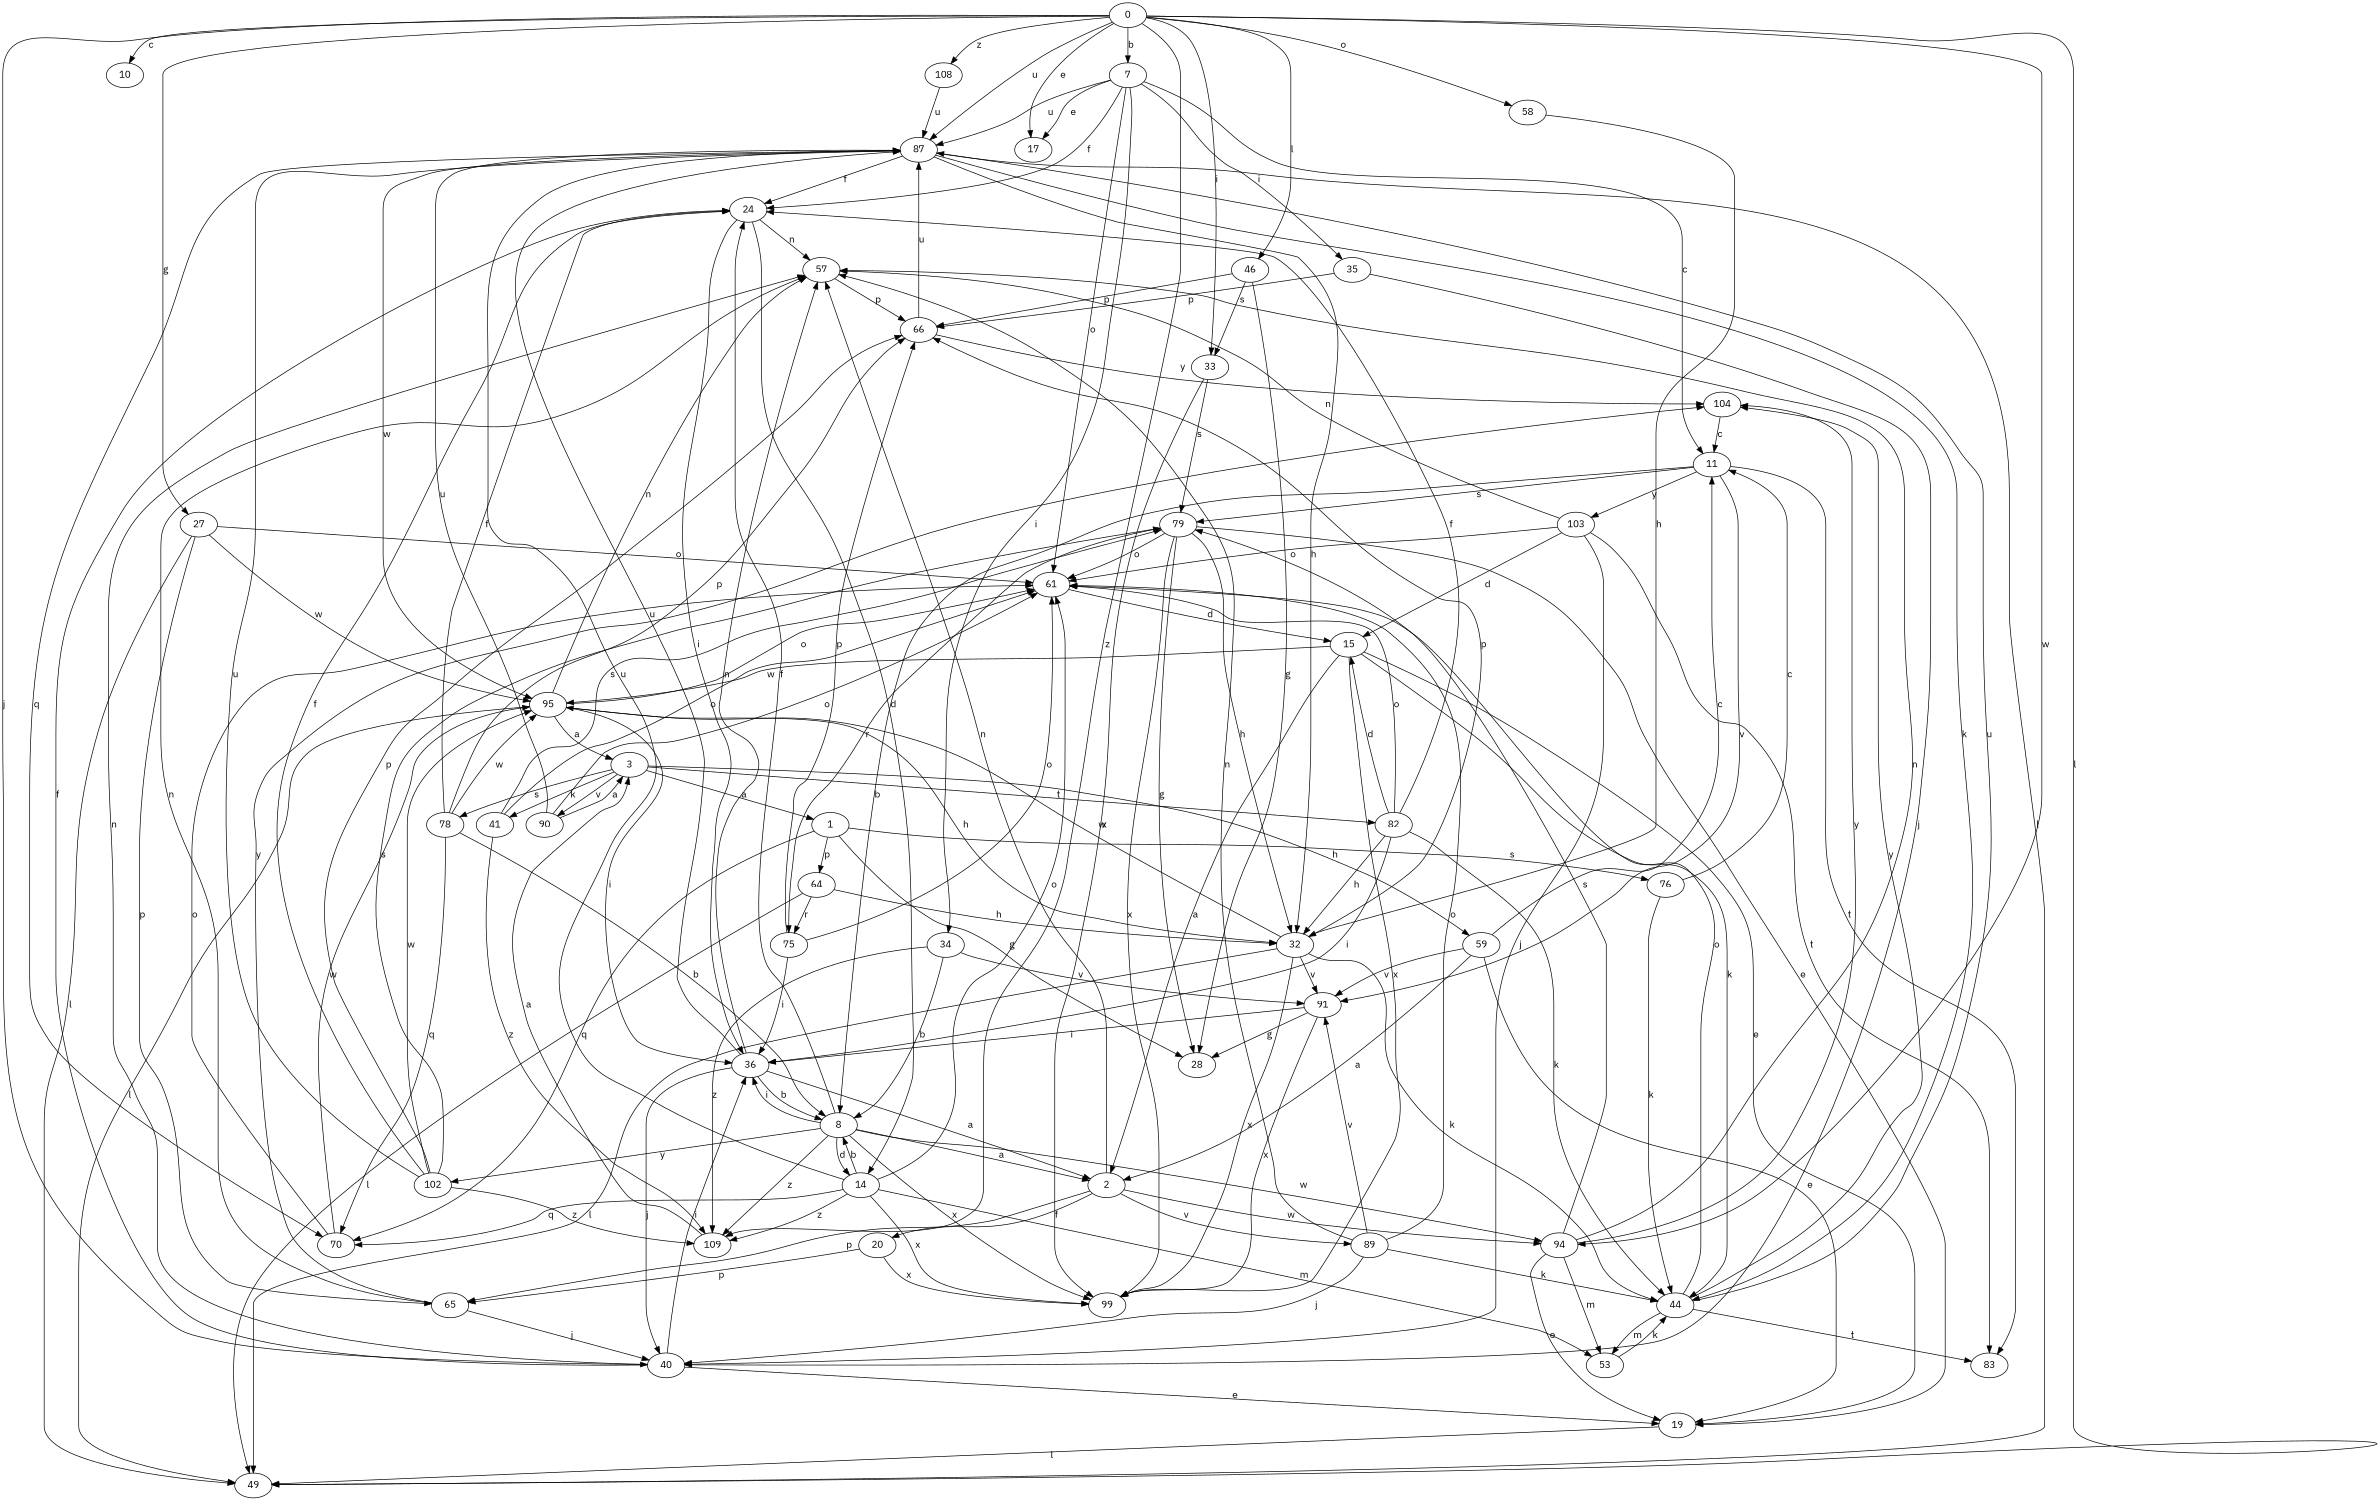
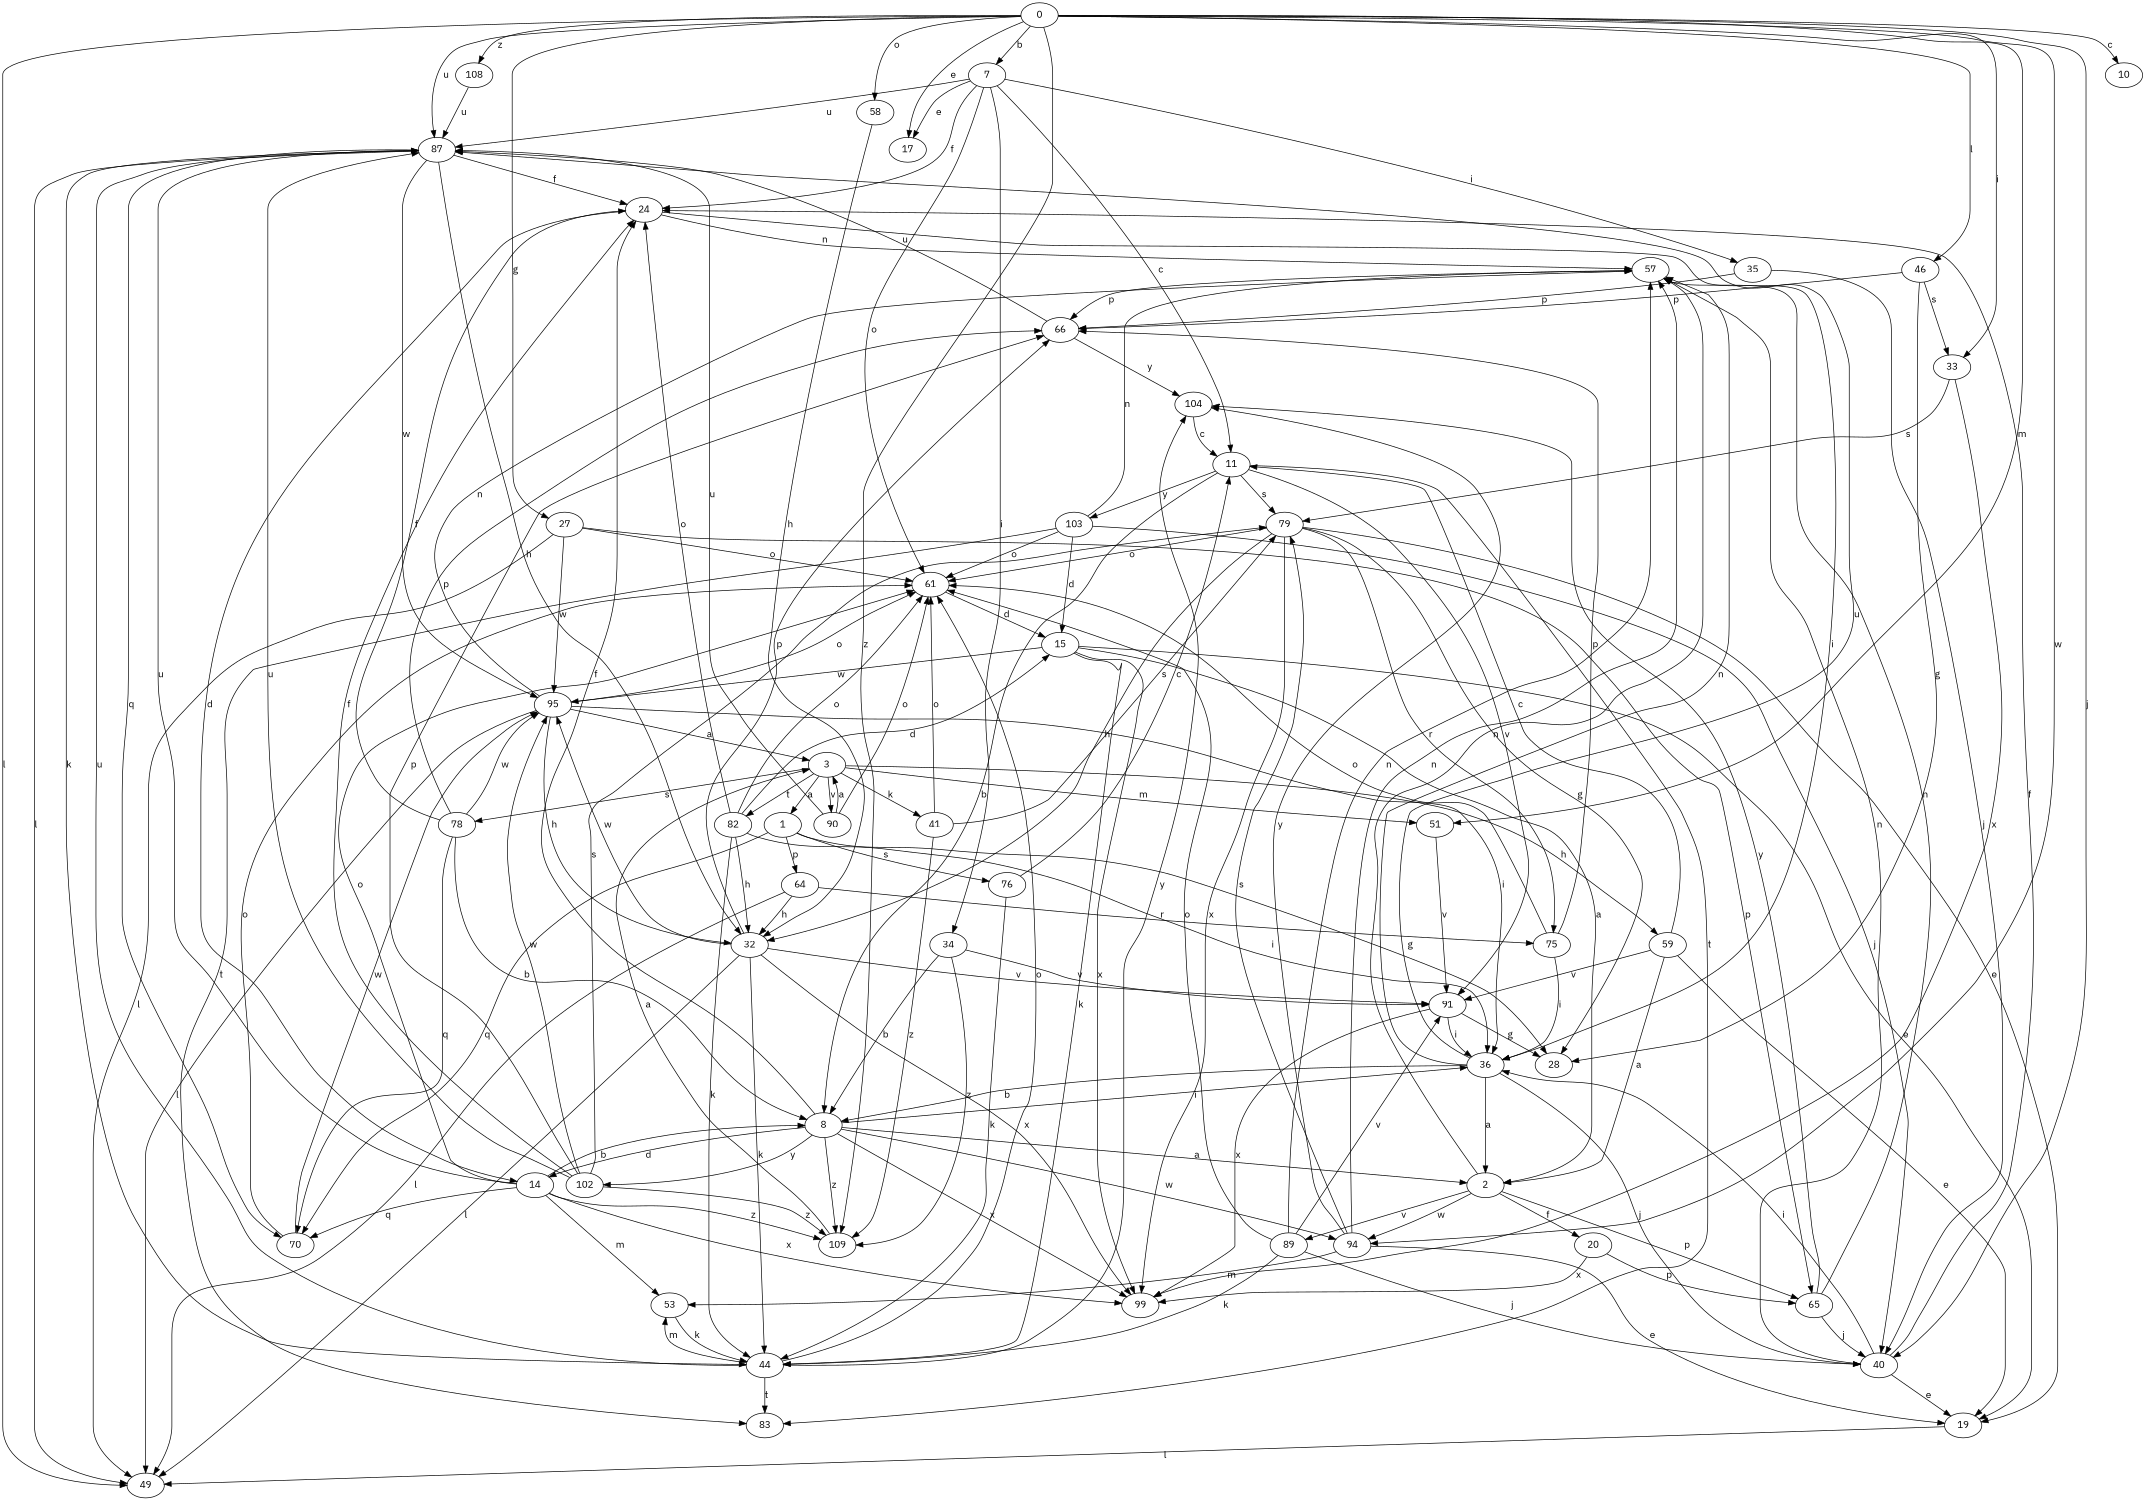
(1451, 525) -> (683, 525)
none -> (1435, 825)
